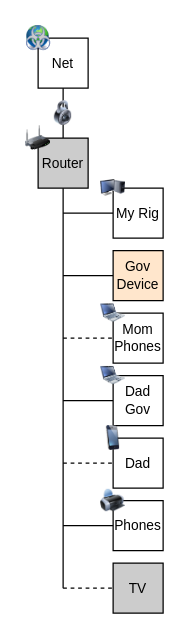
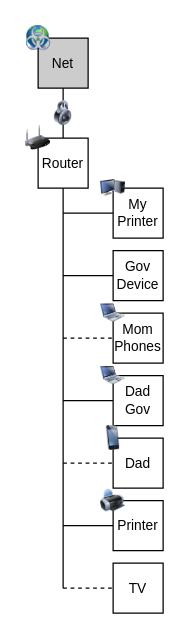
(63, 63) -> (63, 63)
(63, 163) -> (63, 163)
(138, 213) -> (138, 213)
(138, 276) -> (138, 276)
(138, 526) -> (138, 526)
(138, 588) -> (138, 588)
